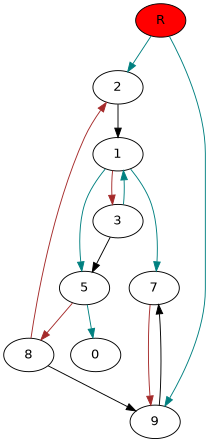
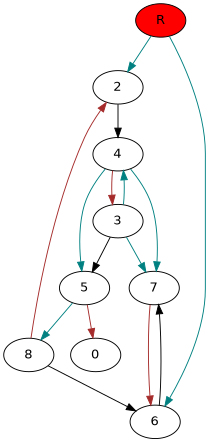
(118, 154) -> (118, 154)
none -> (134, 251)
(89, 317) -> (89, 317)
(60, 318) -> (60, 318)
(155, 422) -> (155, 422)
